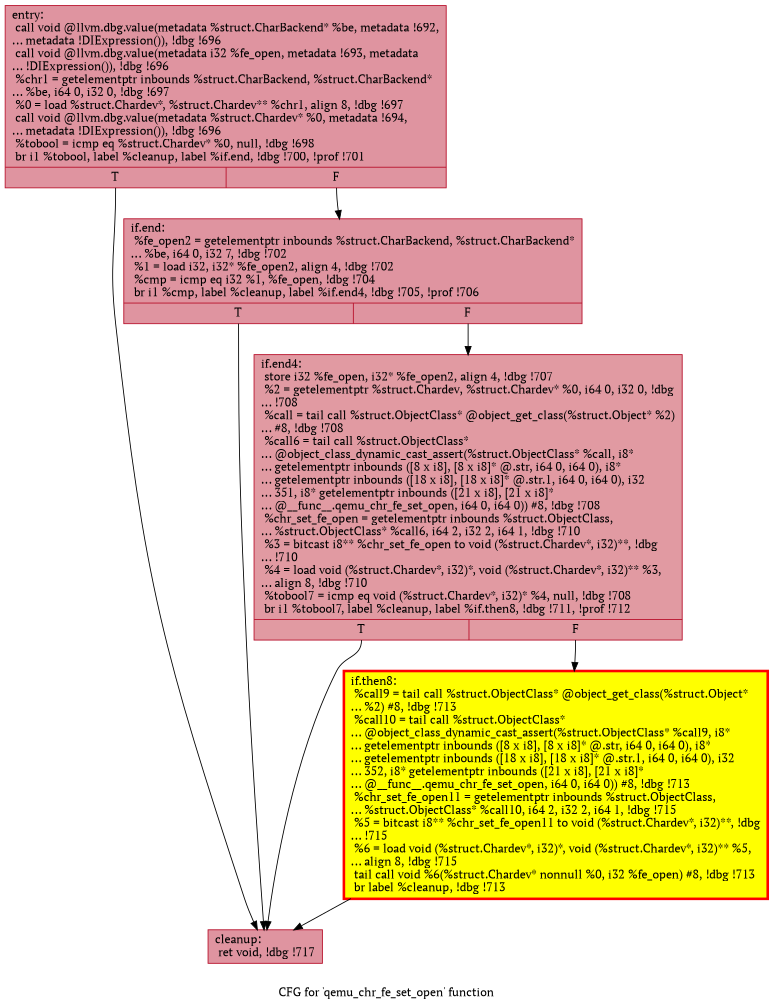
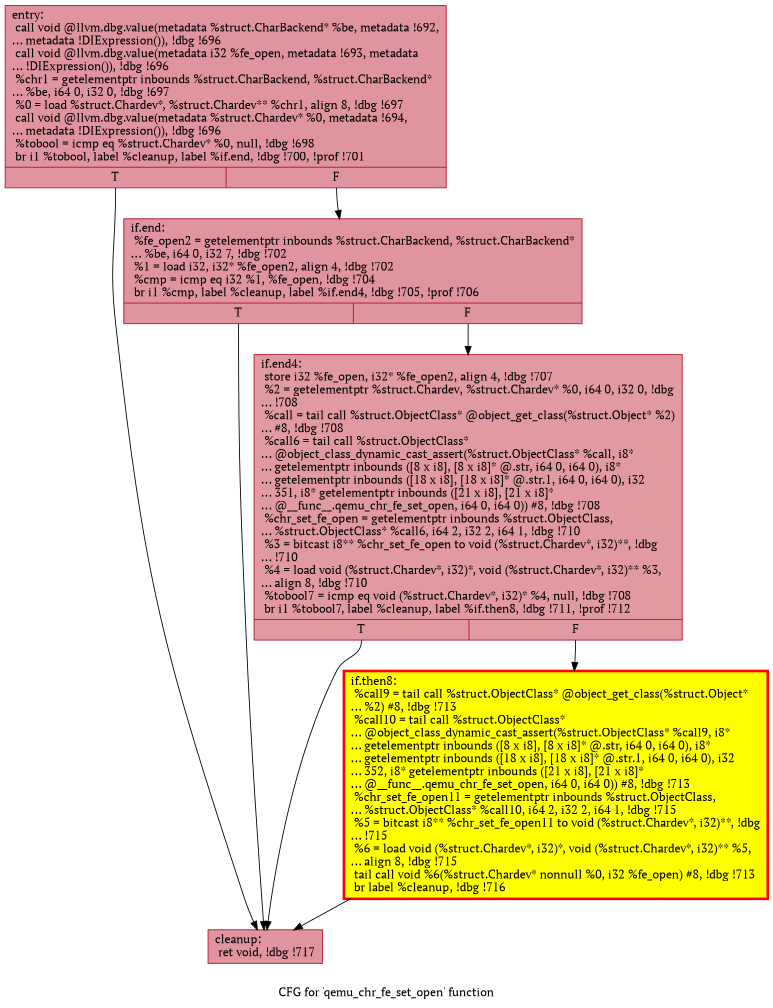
(429, 888) -> (429, 888)
